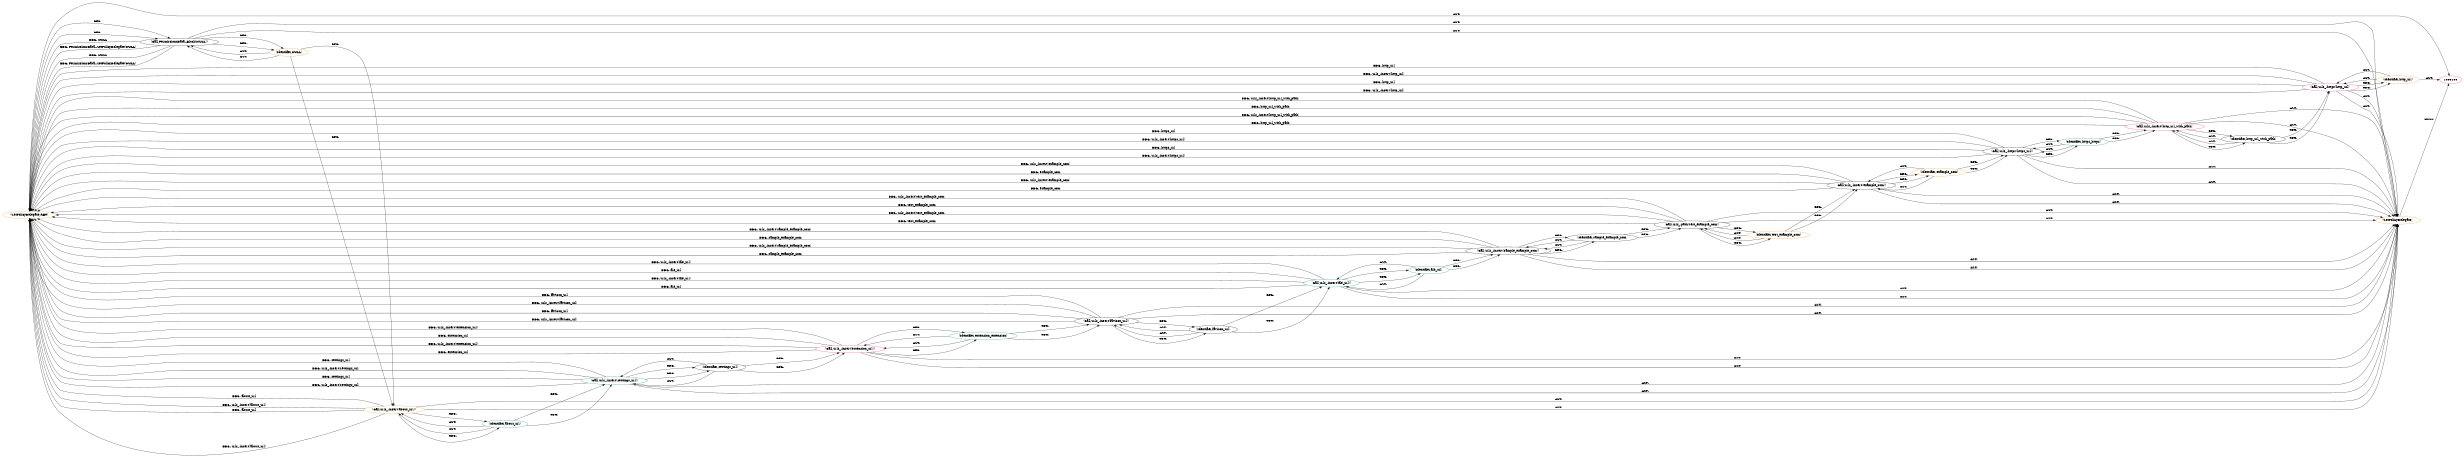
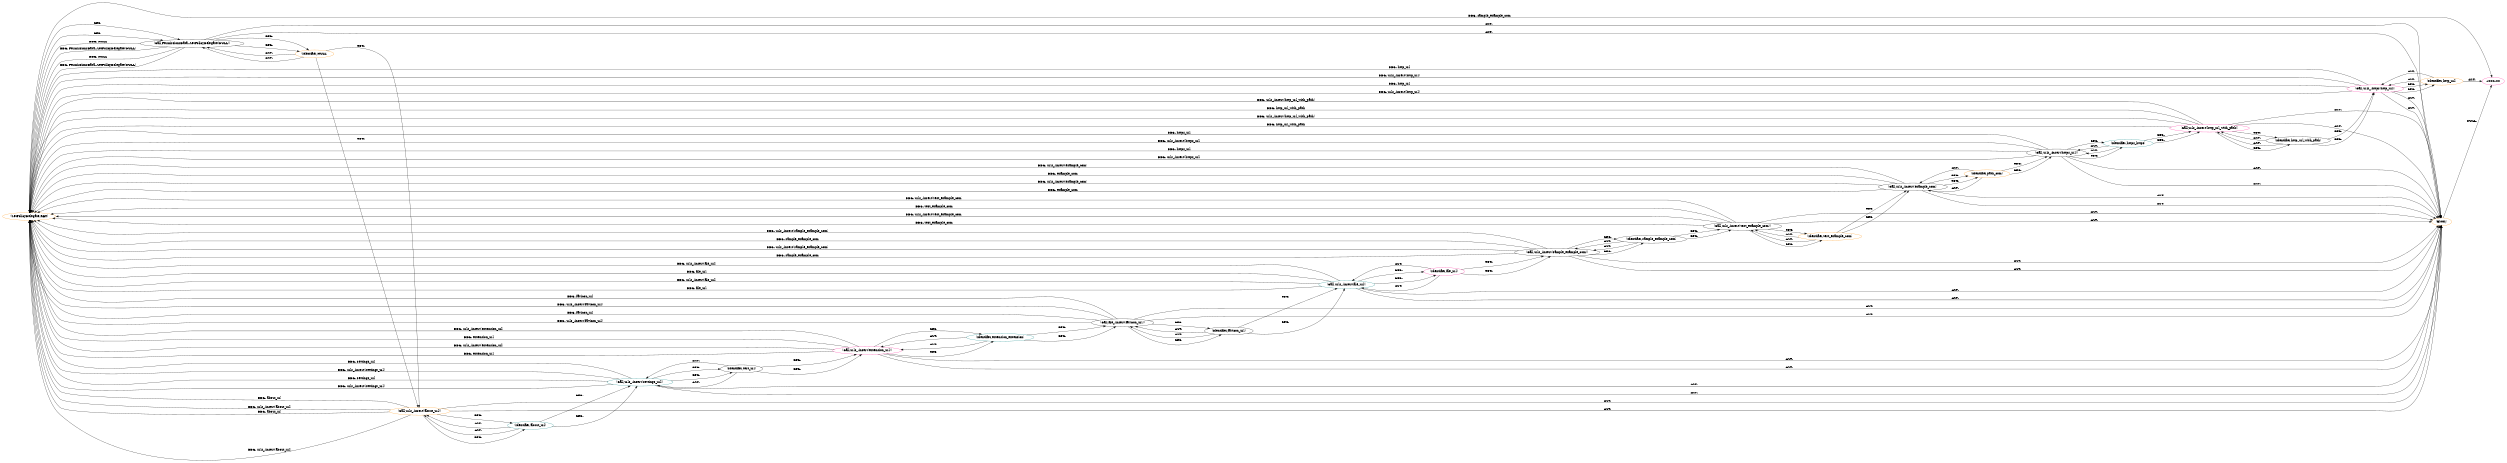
(1457, 14) -> (1489, 16)
(179, 42) -> (192, 44)
(2012, 151) -> (2057, 153)
(1939, 172) -> (1987, 174)
(2398, 220) -> (2442, 222)
(1692, 225) -> (1742, 226)
(1429, 270) -> (1444, 272)
(1106, 321) -> (1123, 323)
(720, 367) -> (742, 369)
